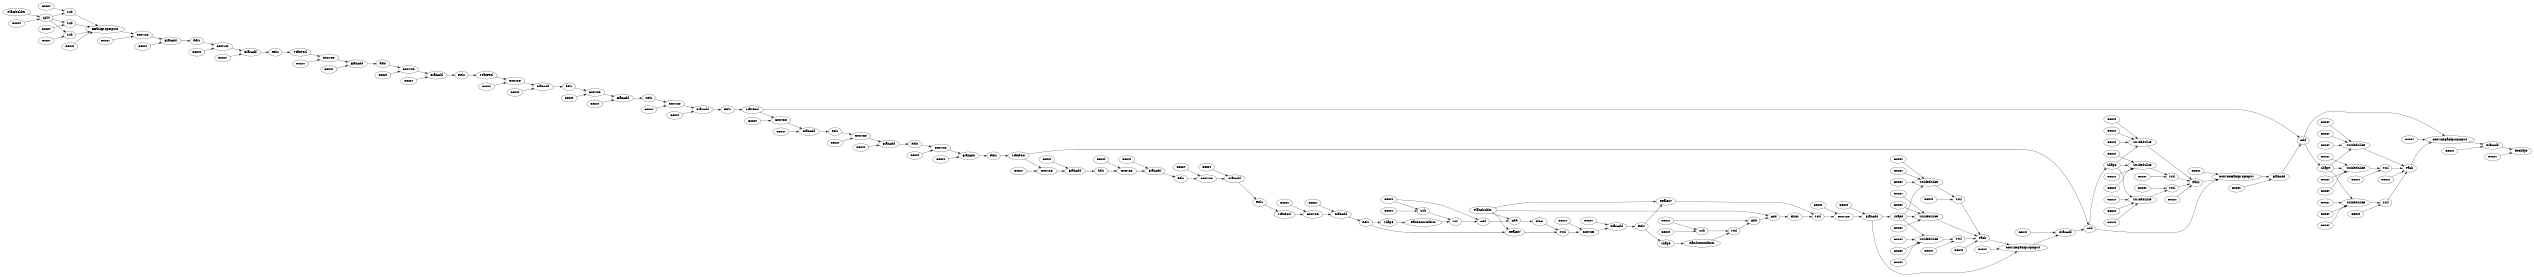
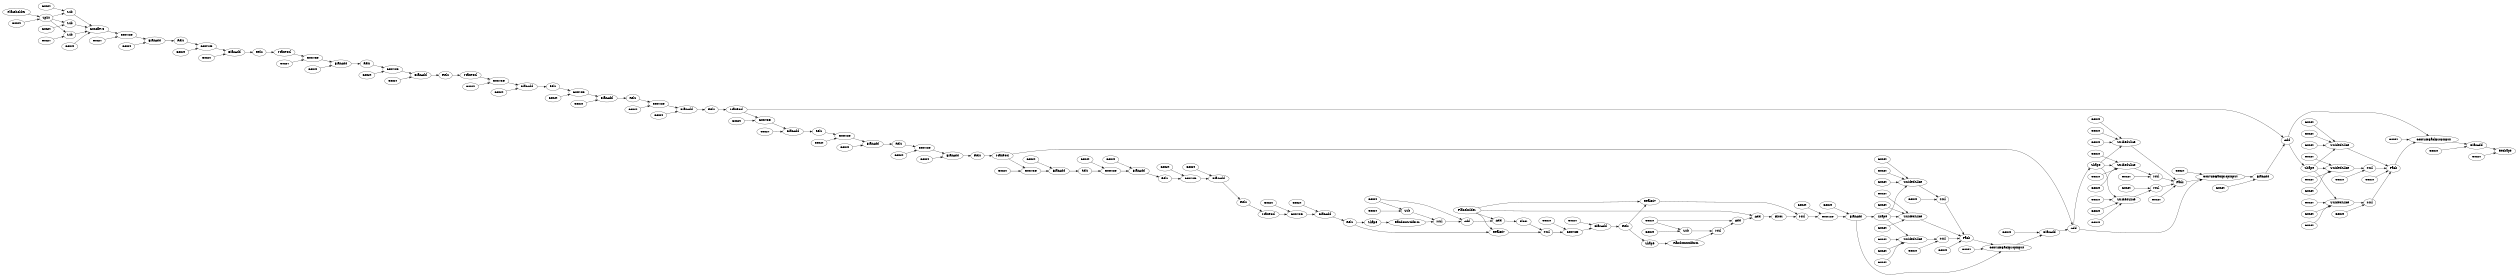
(105, 29) -> (97, 29)
